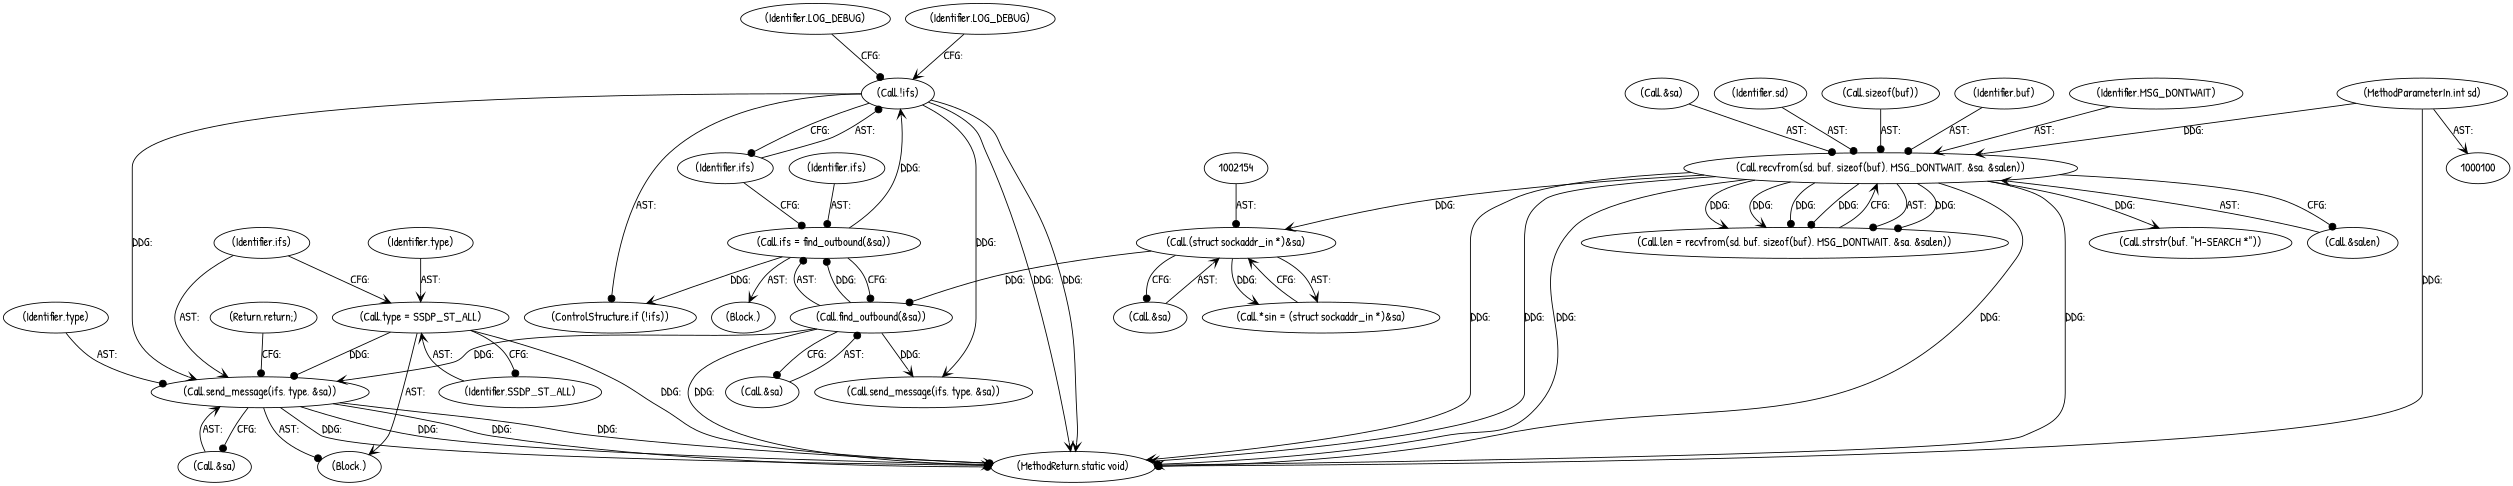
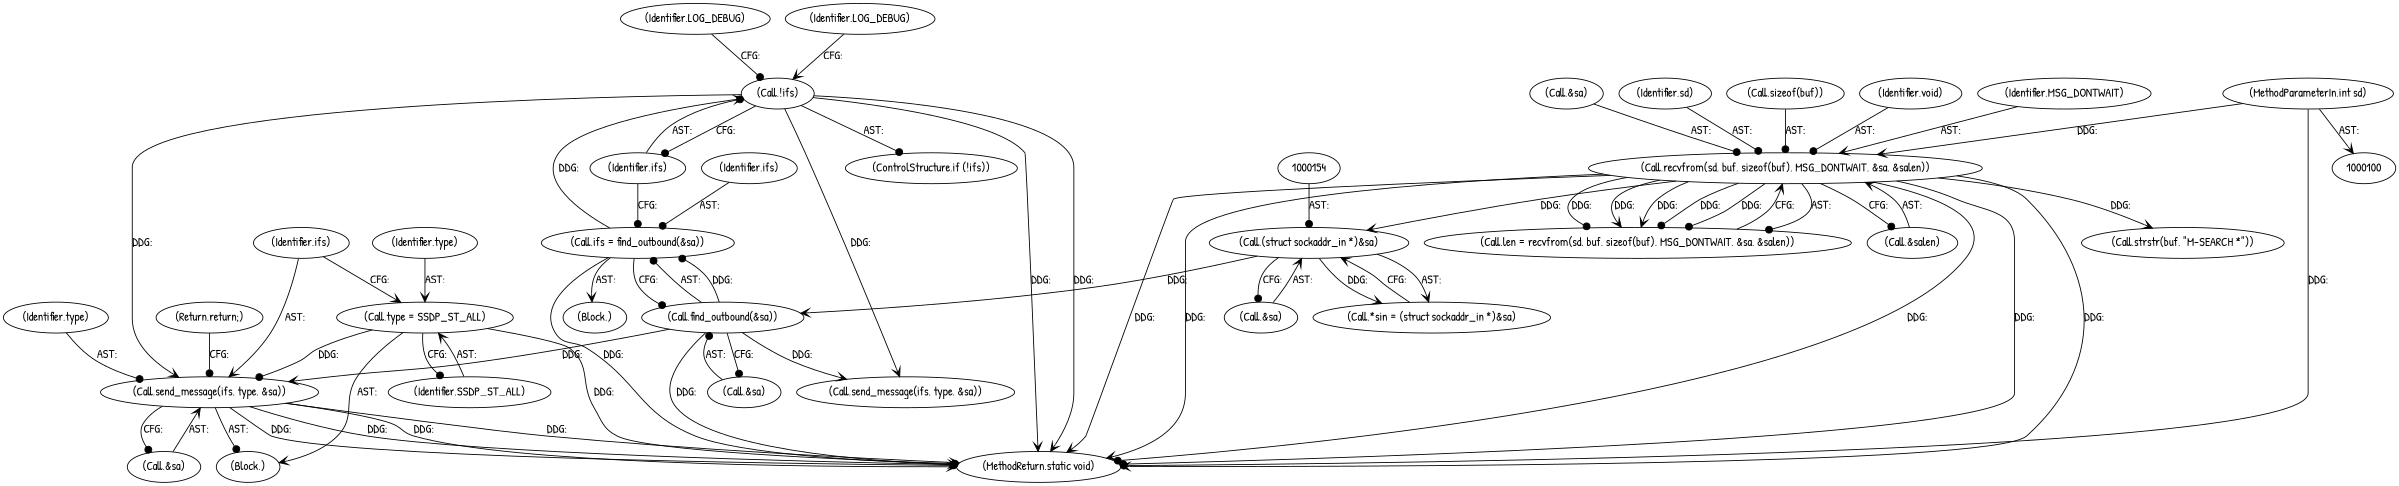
(2004, 94) -> (1911, 94)
(1236, 168) -> (1309, 168)
(1037, 267) -> (1046, 293)
(718, 278) -> (685, 431)
